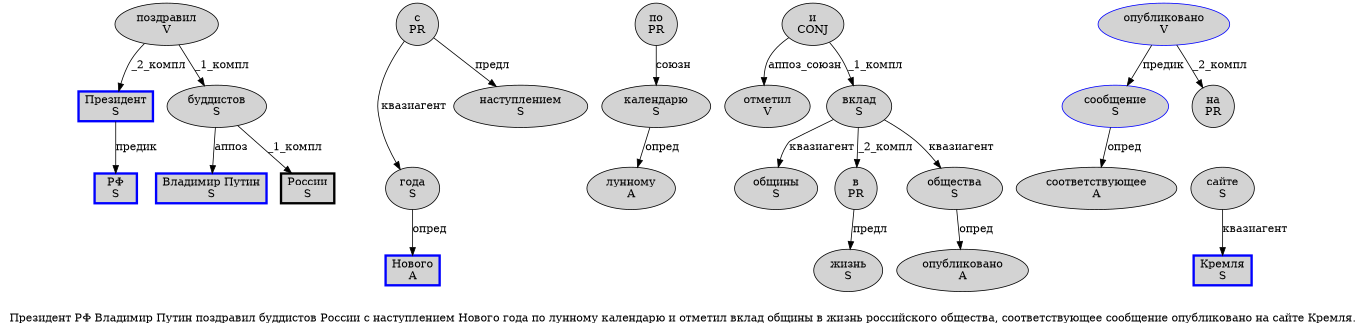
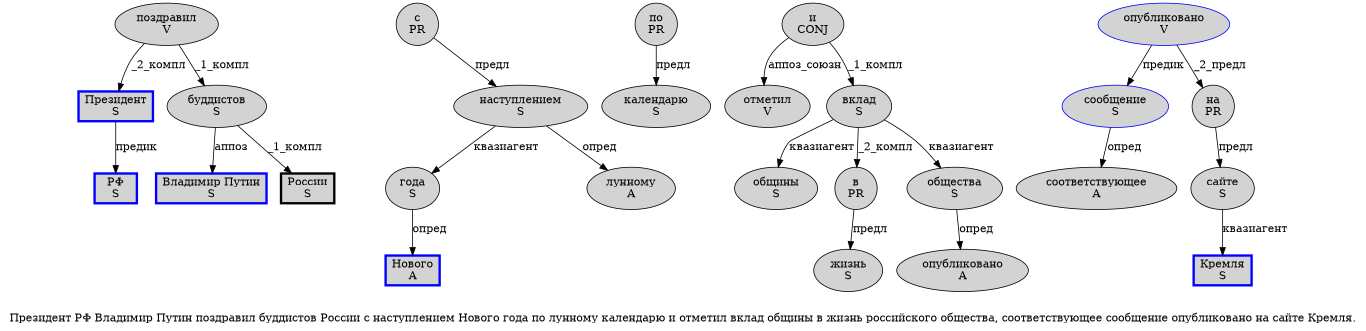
(673, 65) -> (673, 65)
(1220, 65) -> (1220, 65)
(378, 100) -> (467, 147)
(645, 143) -> (574, 146)
none -> (1217, 143)
